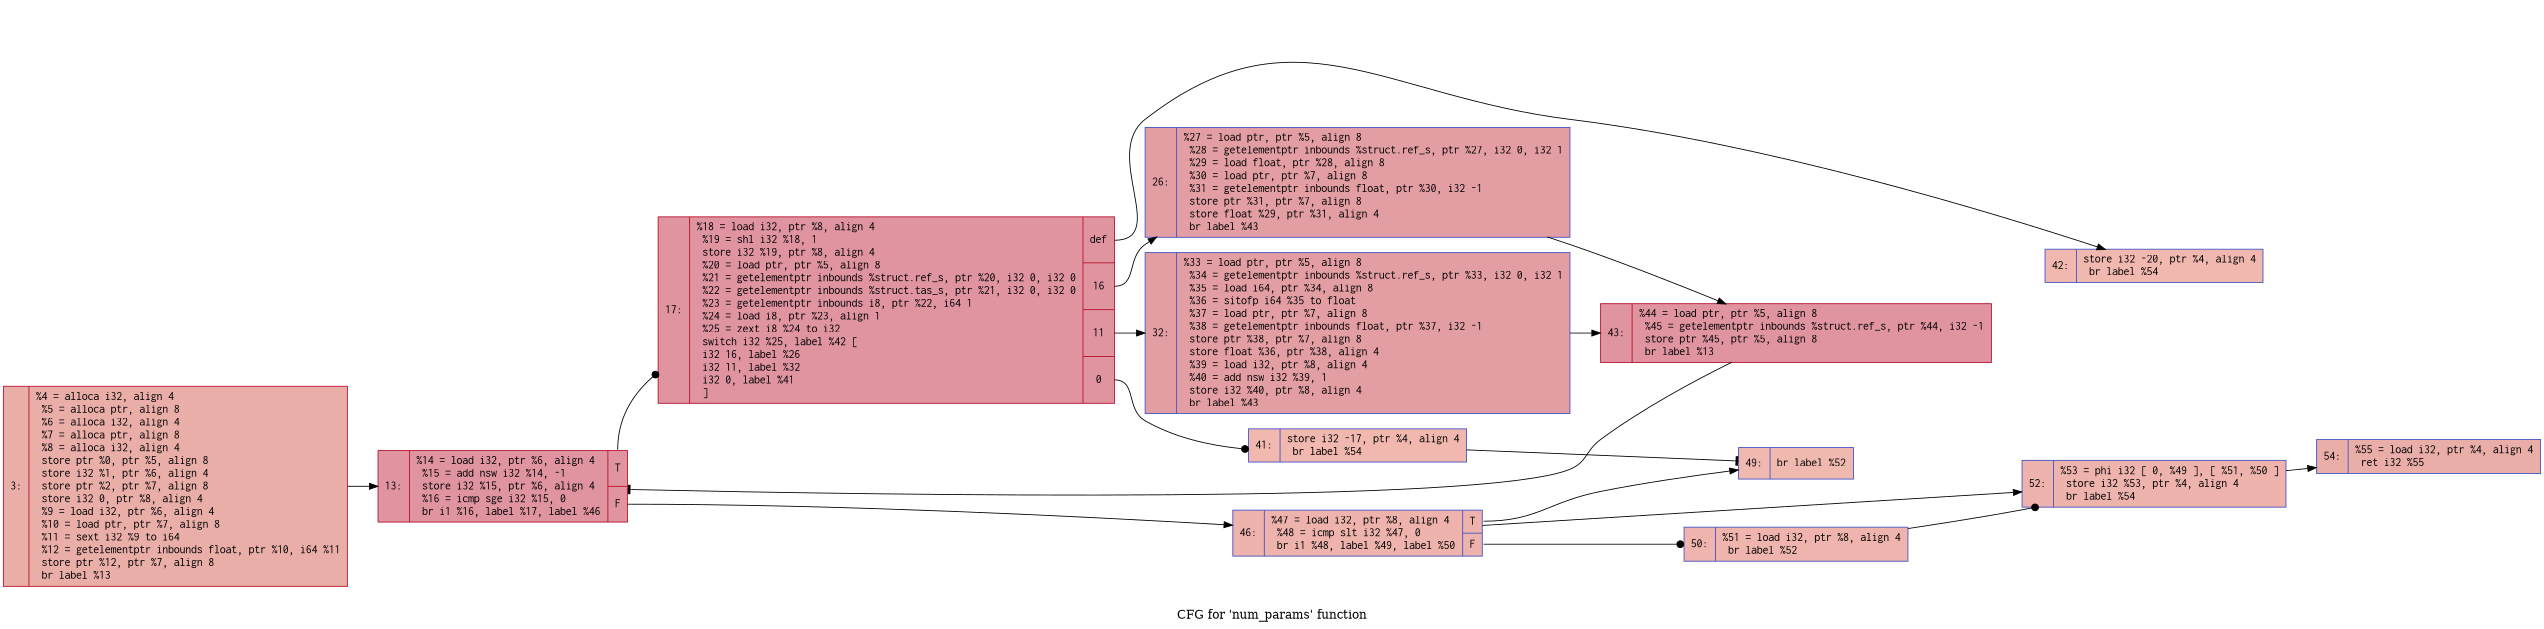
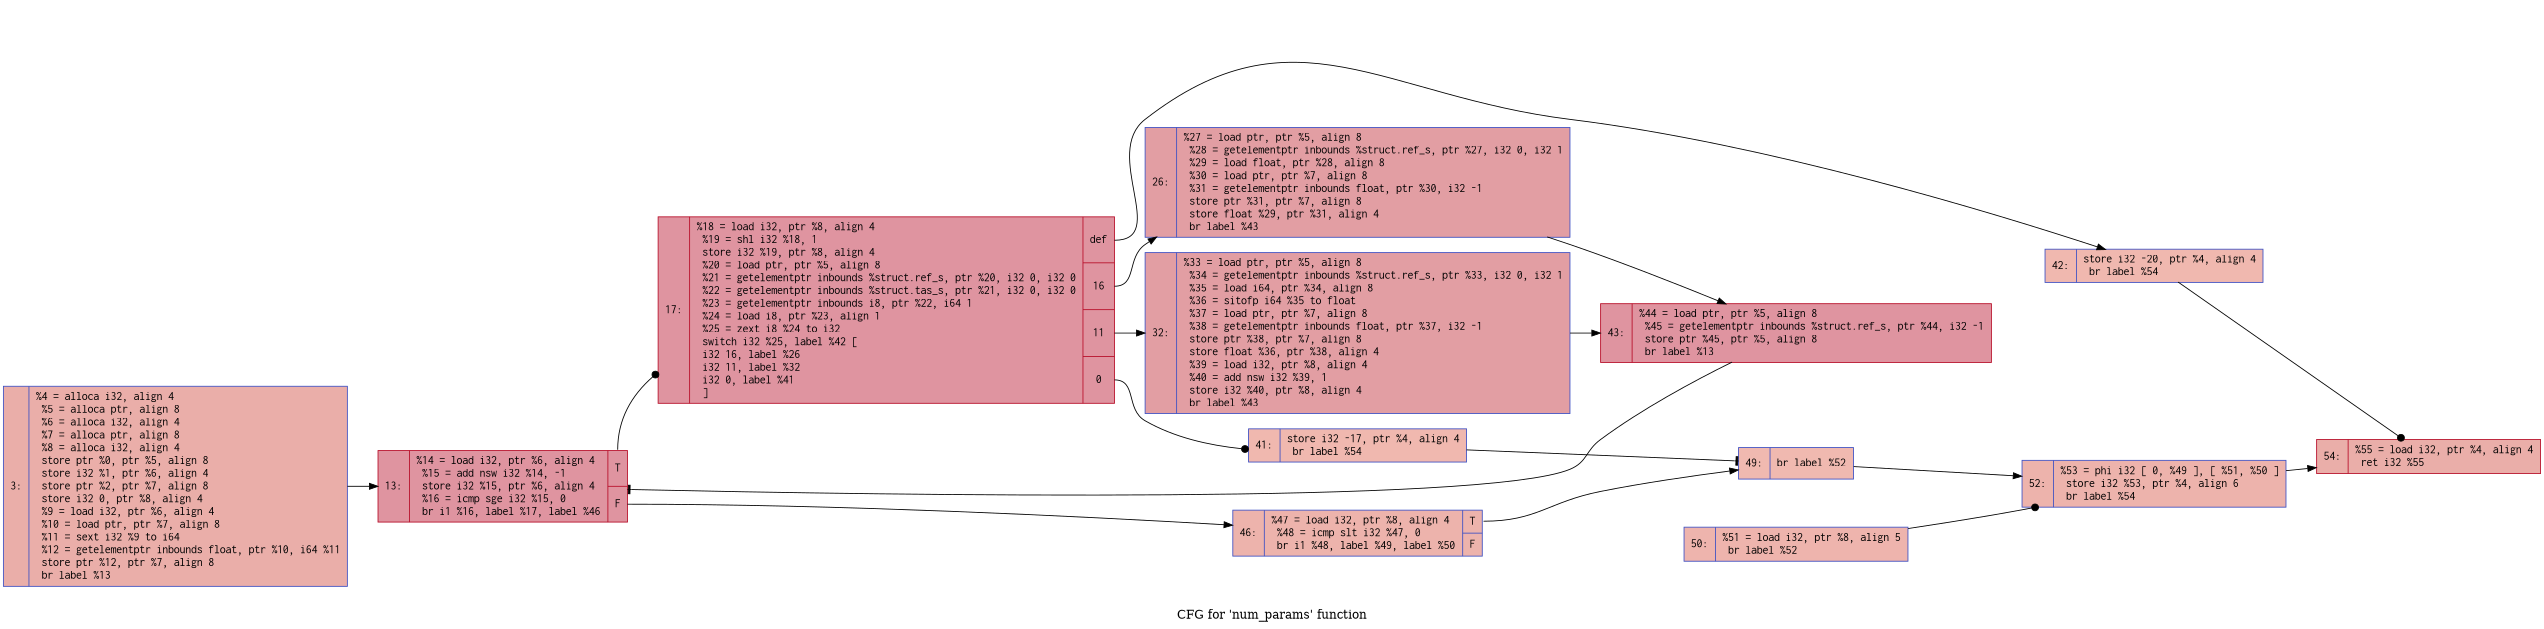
none -> (2288, 359)
(2429, 457) -> (2429, 457)
(2150, 483) -> (2150, 483)
(175, 486) -> (175, 486)
(1748, 509) -> (1934, 471)
(1812, 537) -> (1812, 537)
(1580, 544) -> none
